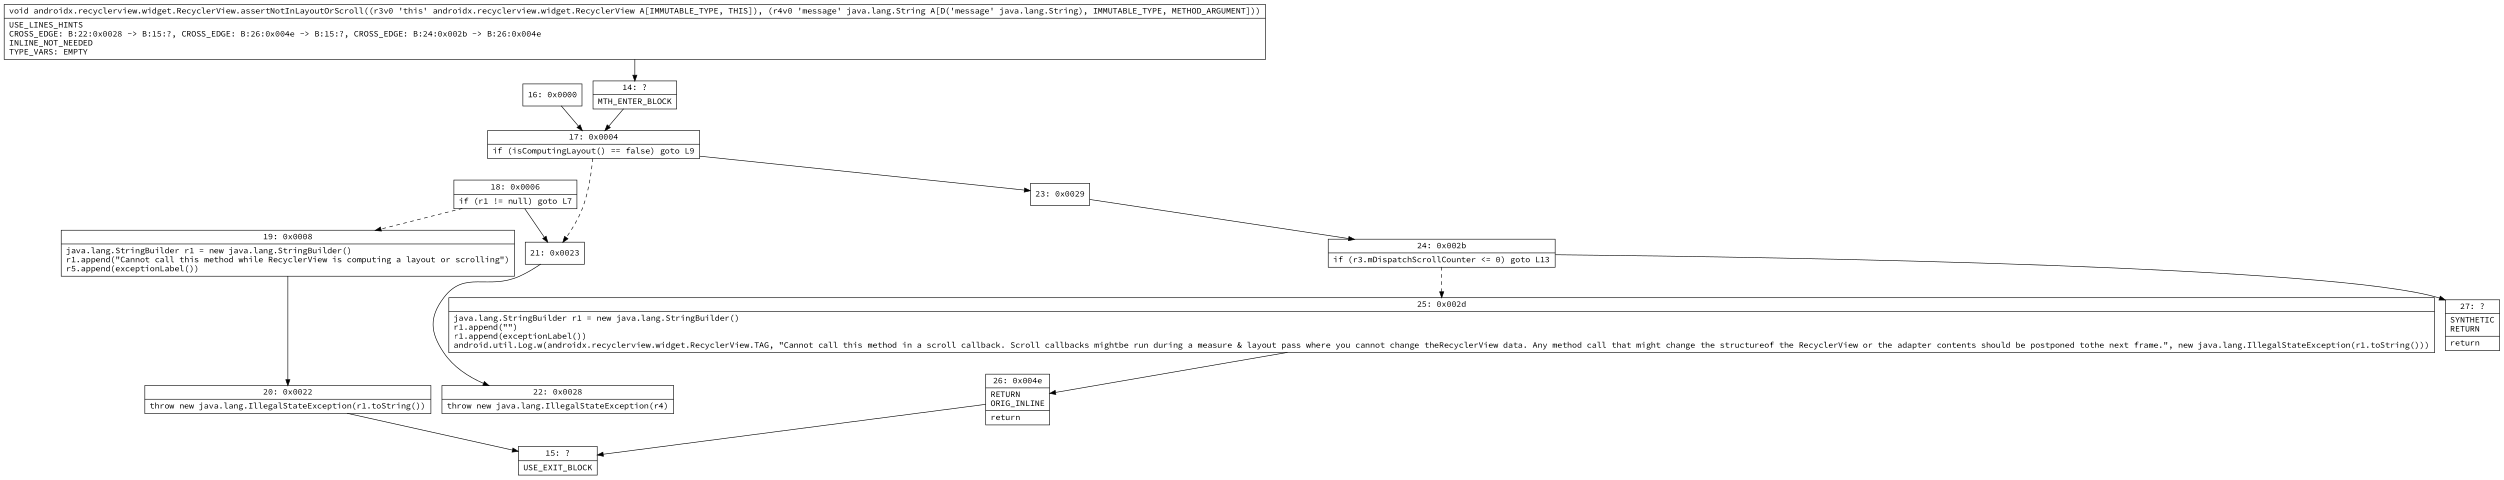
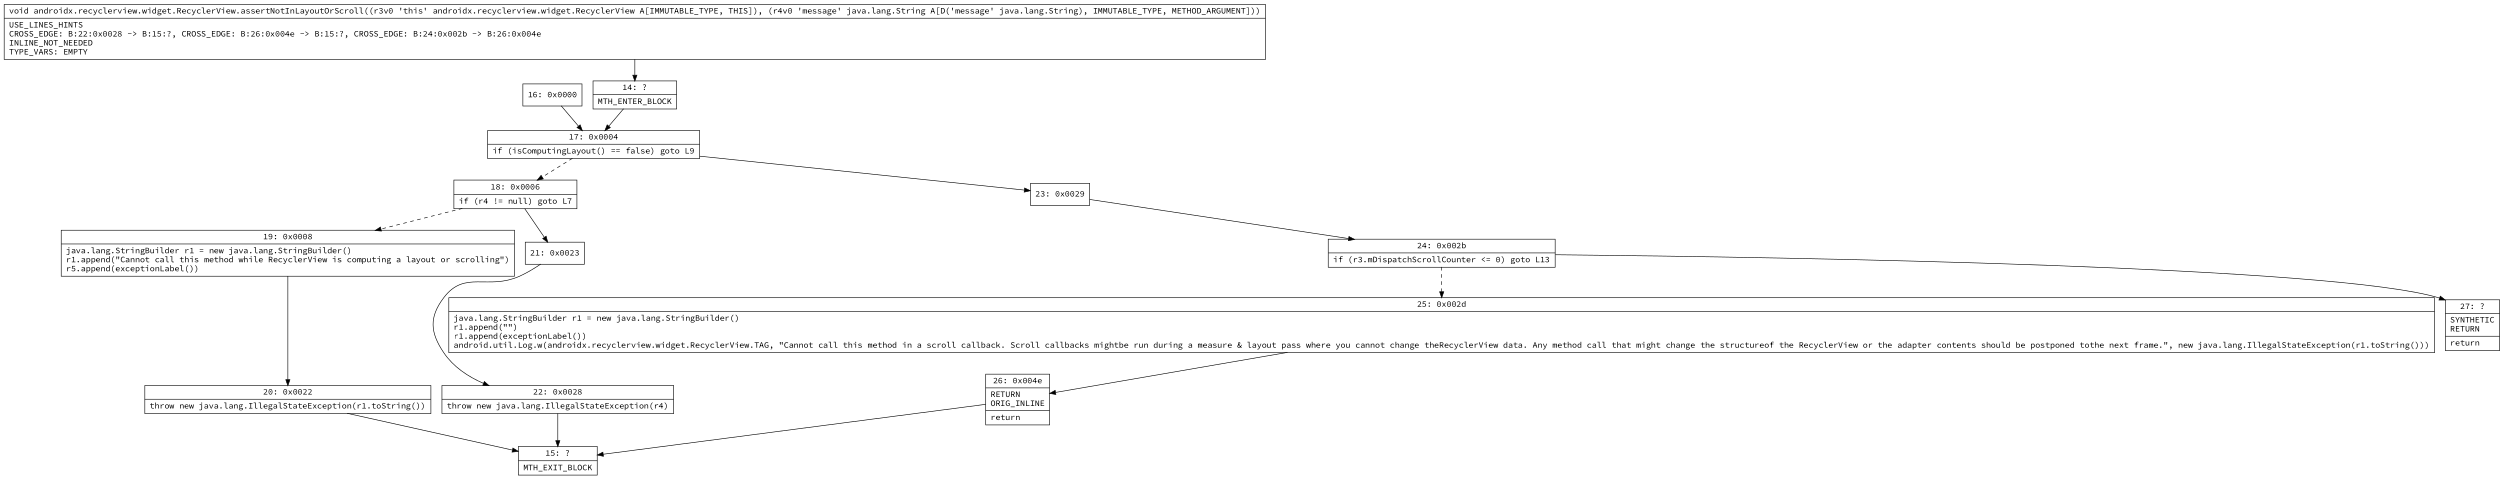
(585, 200) -> (557, 168)
(515, 201) -> (515, 201)
none -> (558, 427)
(558, 468) -> (558, 468)
